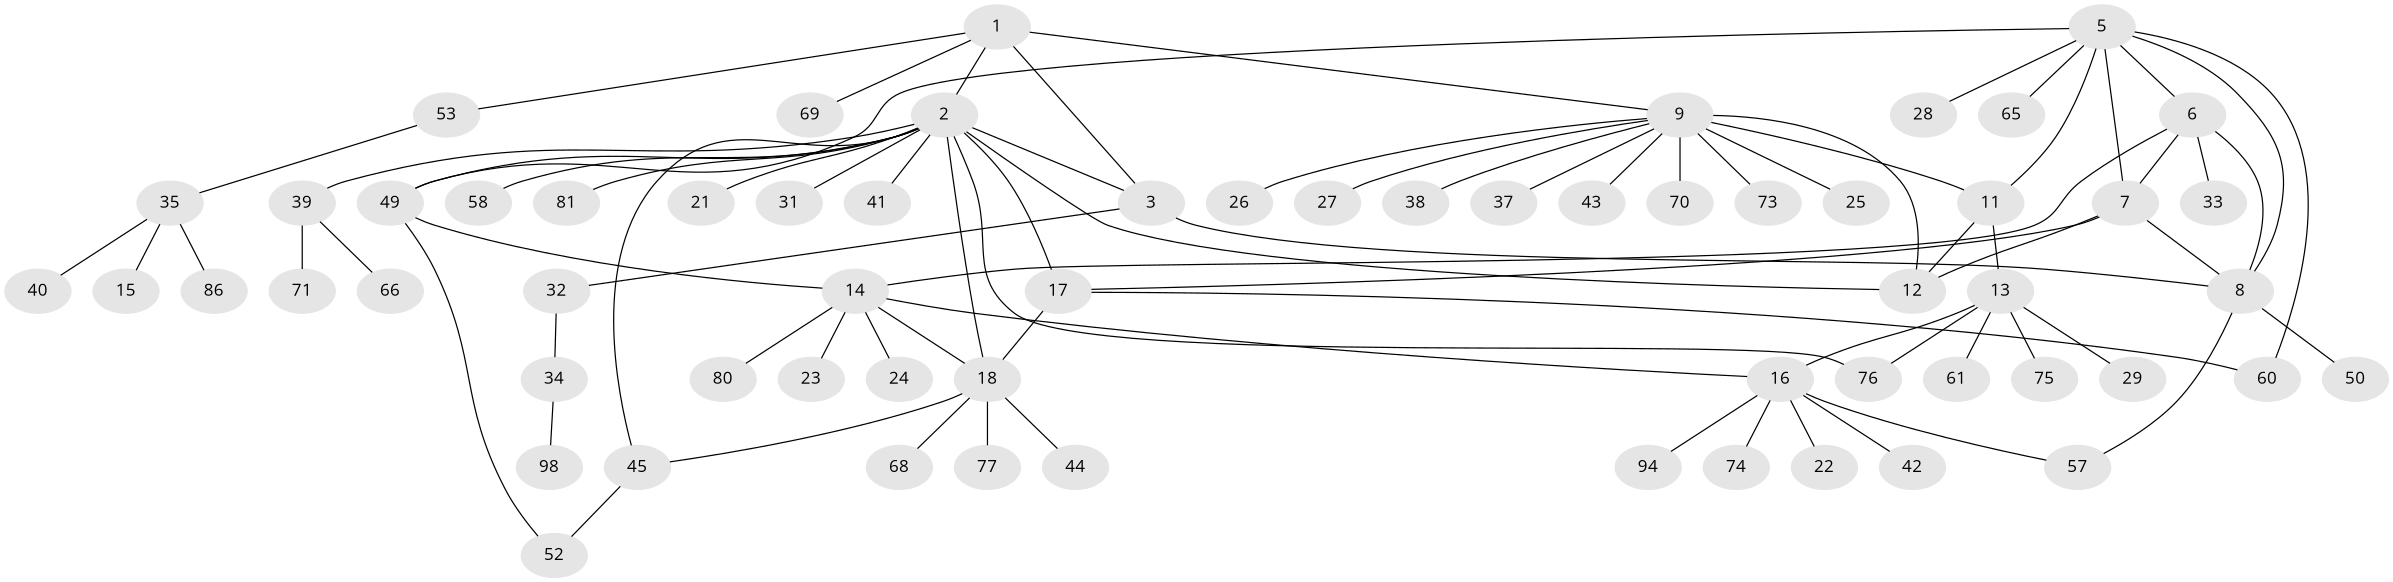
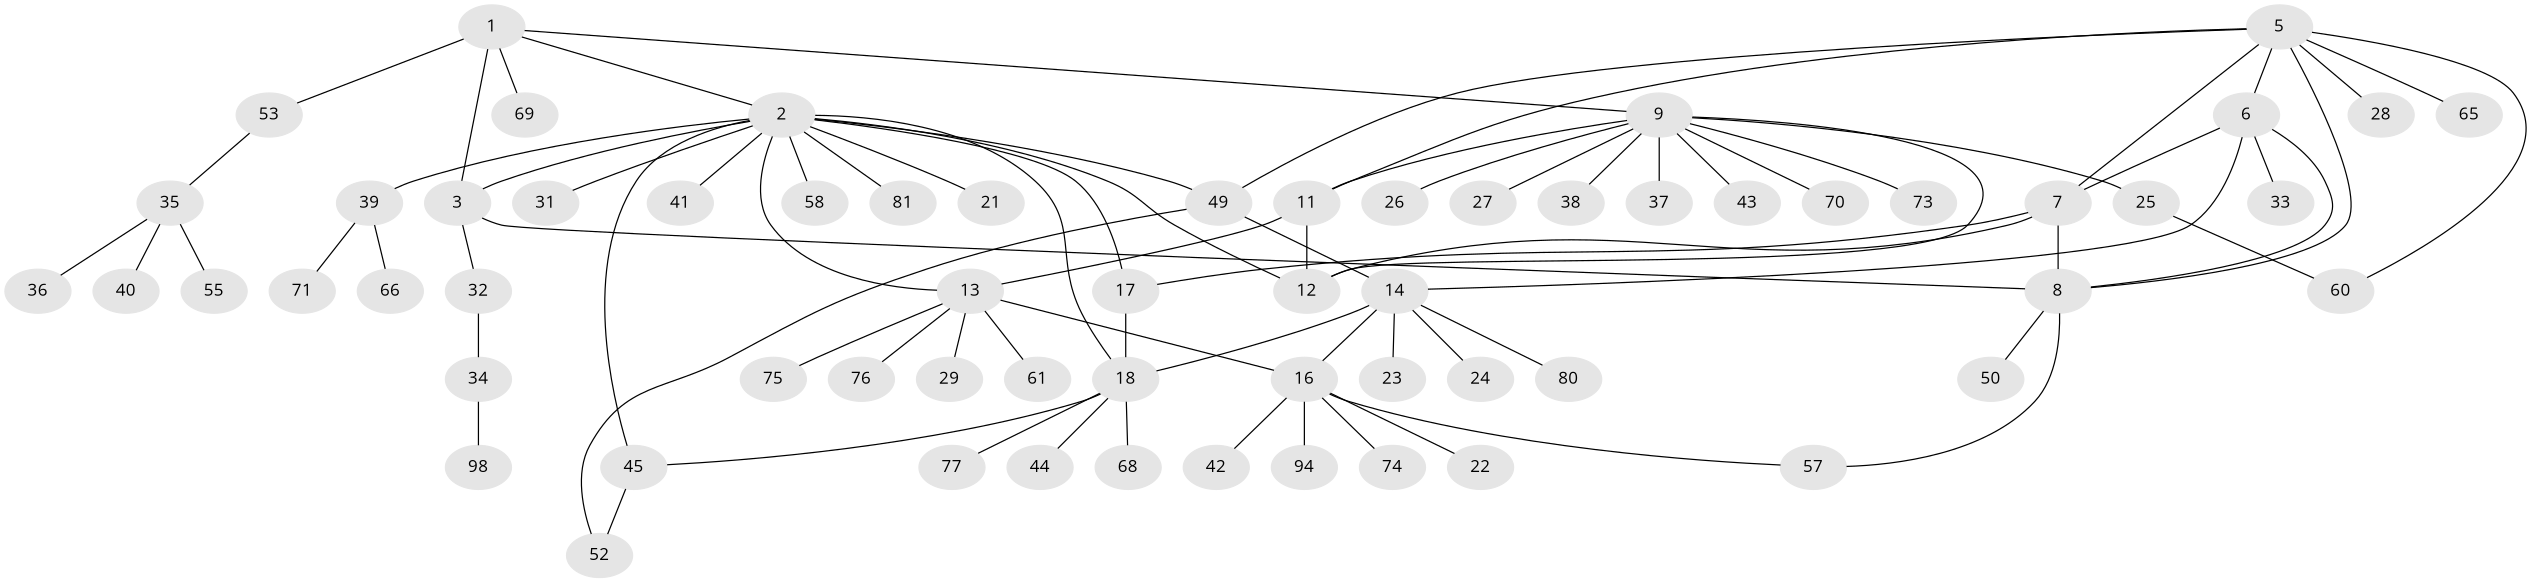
(126, 291) -> (214, 291)
(214, 291) -> (38, 291)
(1666, 309) -> (2244, 247)
(1409, 348) -> (805, 256)
